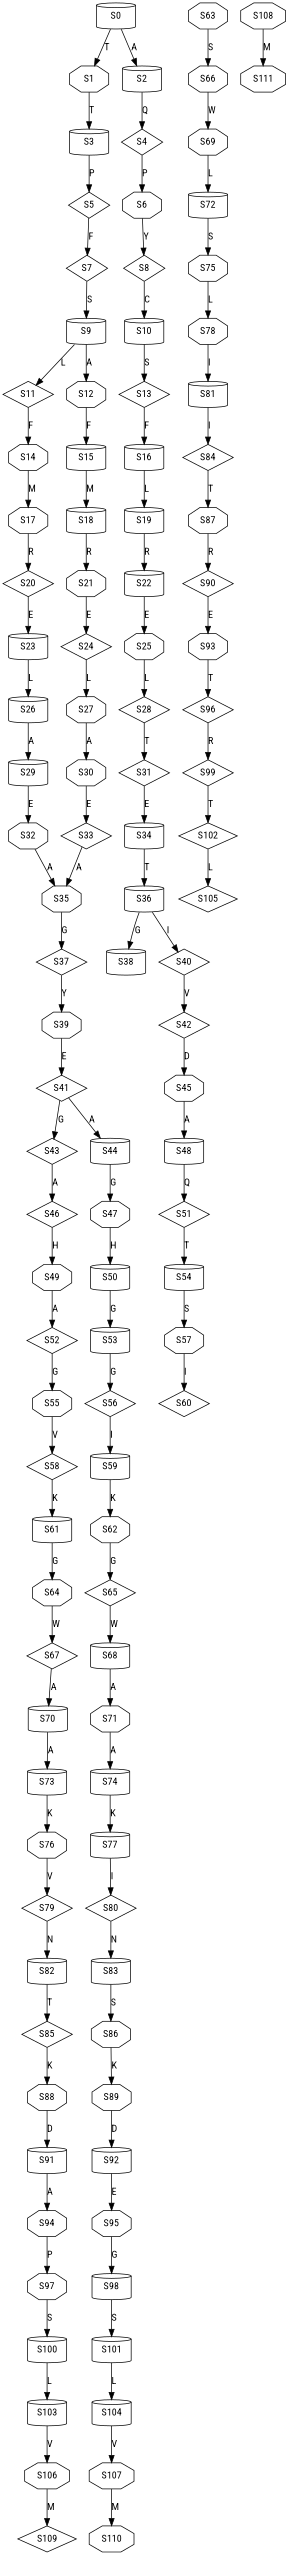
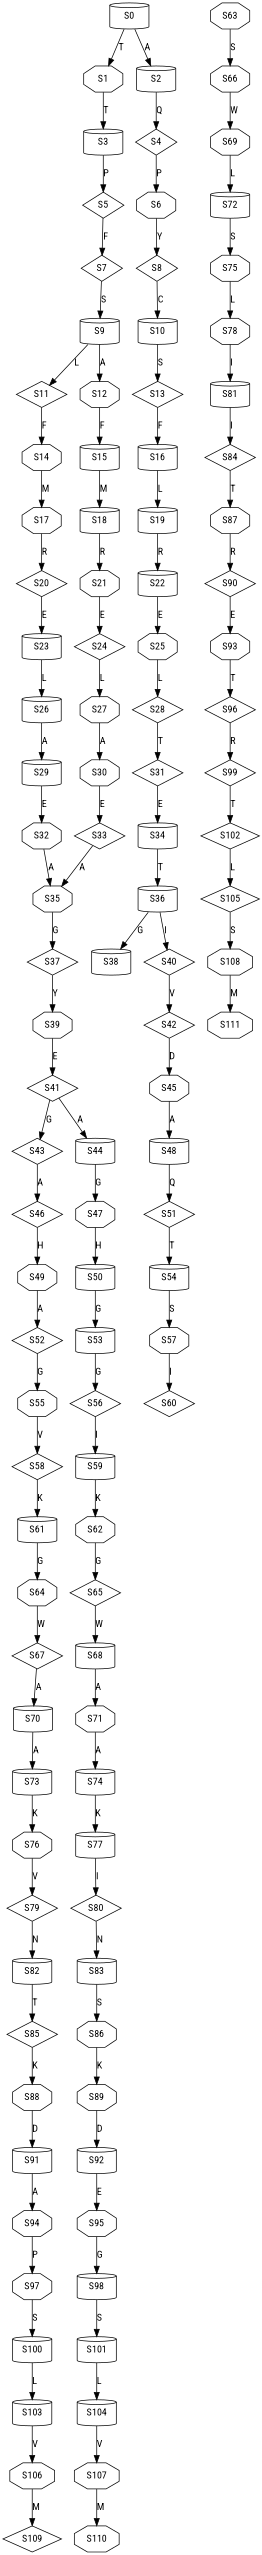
none -> (230, 927)
